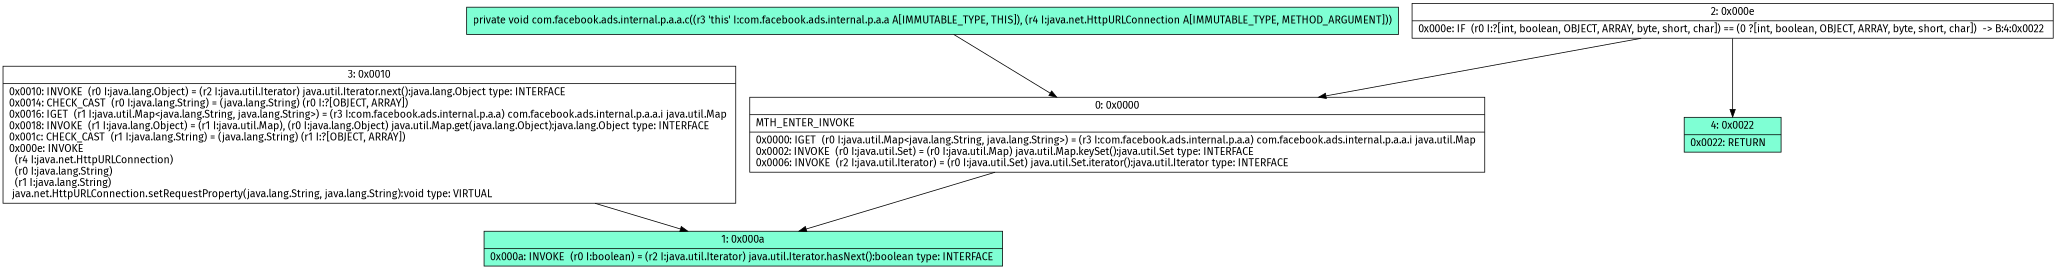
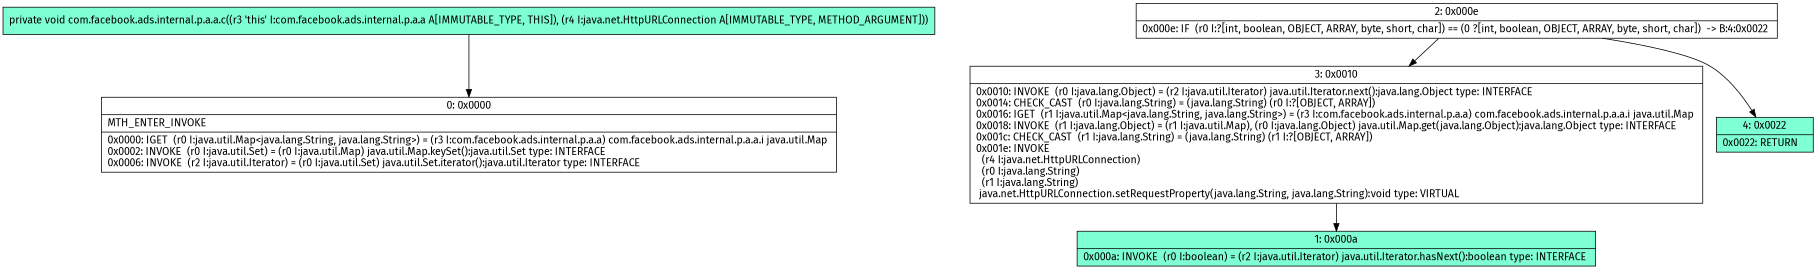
(1484, 67) -> (1427, 50)
(49, 149) -> (1016, 149)
(901, 201) -> none
